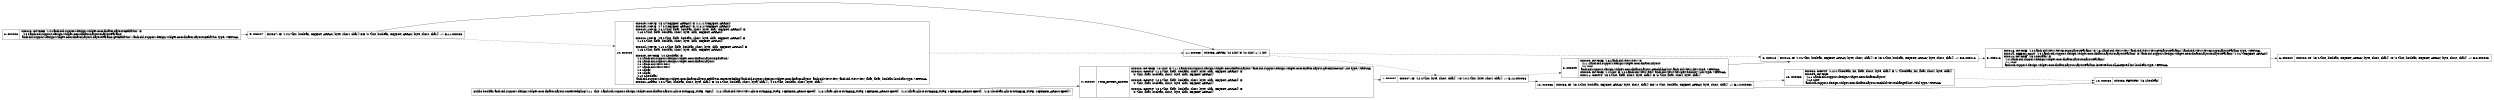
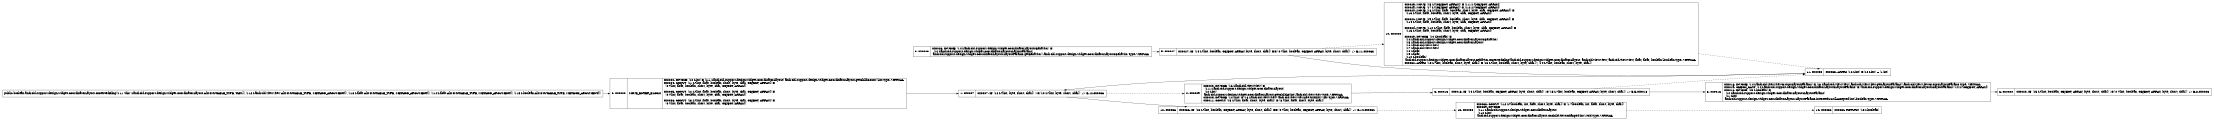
(1514, 55) -> (1699, 81)
(1352, 62) -> (1435, 76)
(1113, 82) -> (645, 93)
(1923, 88) -> none
